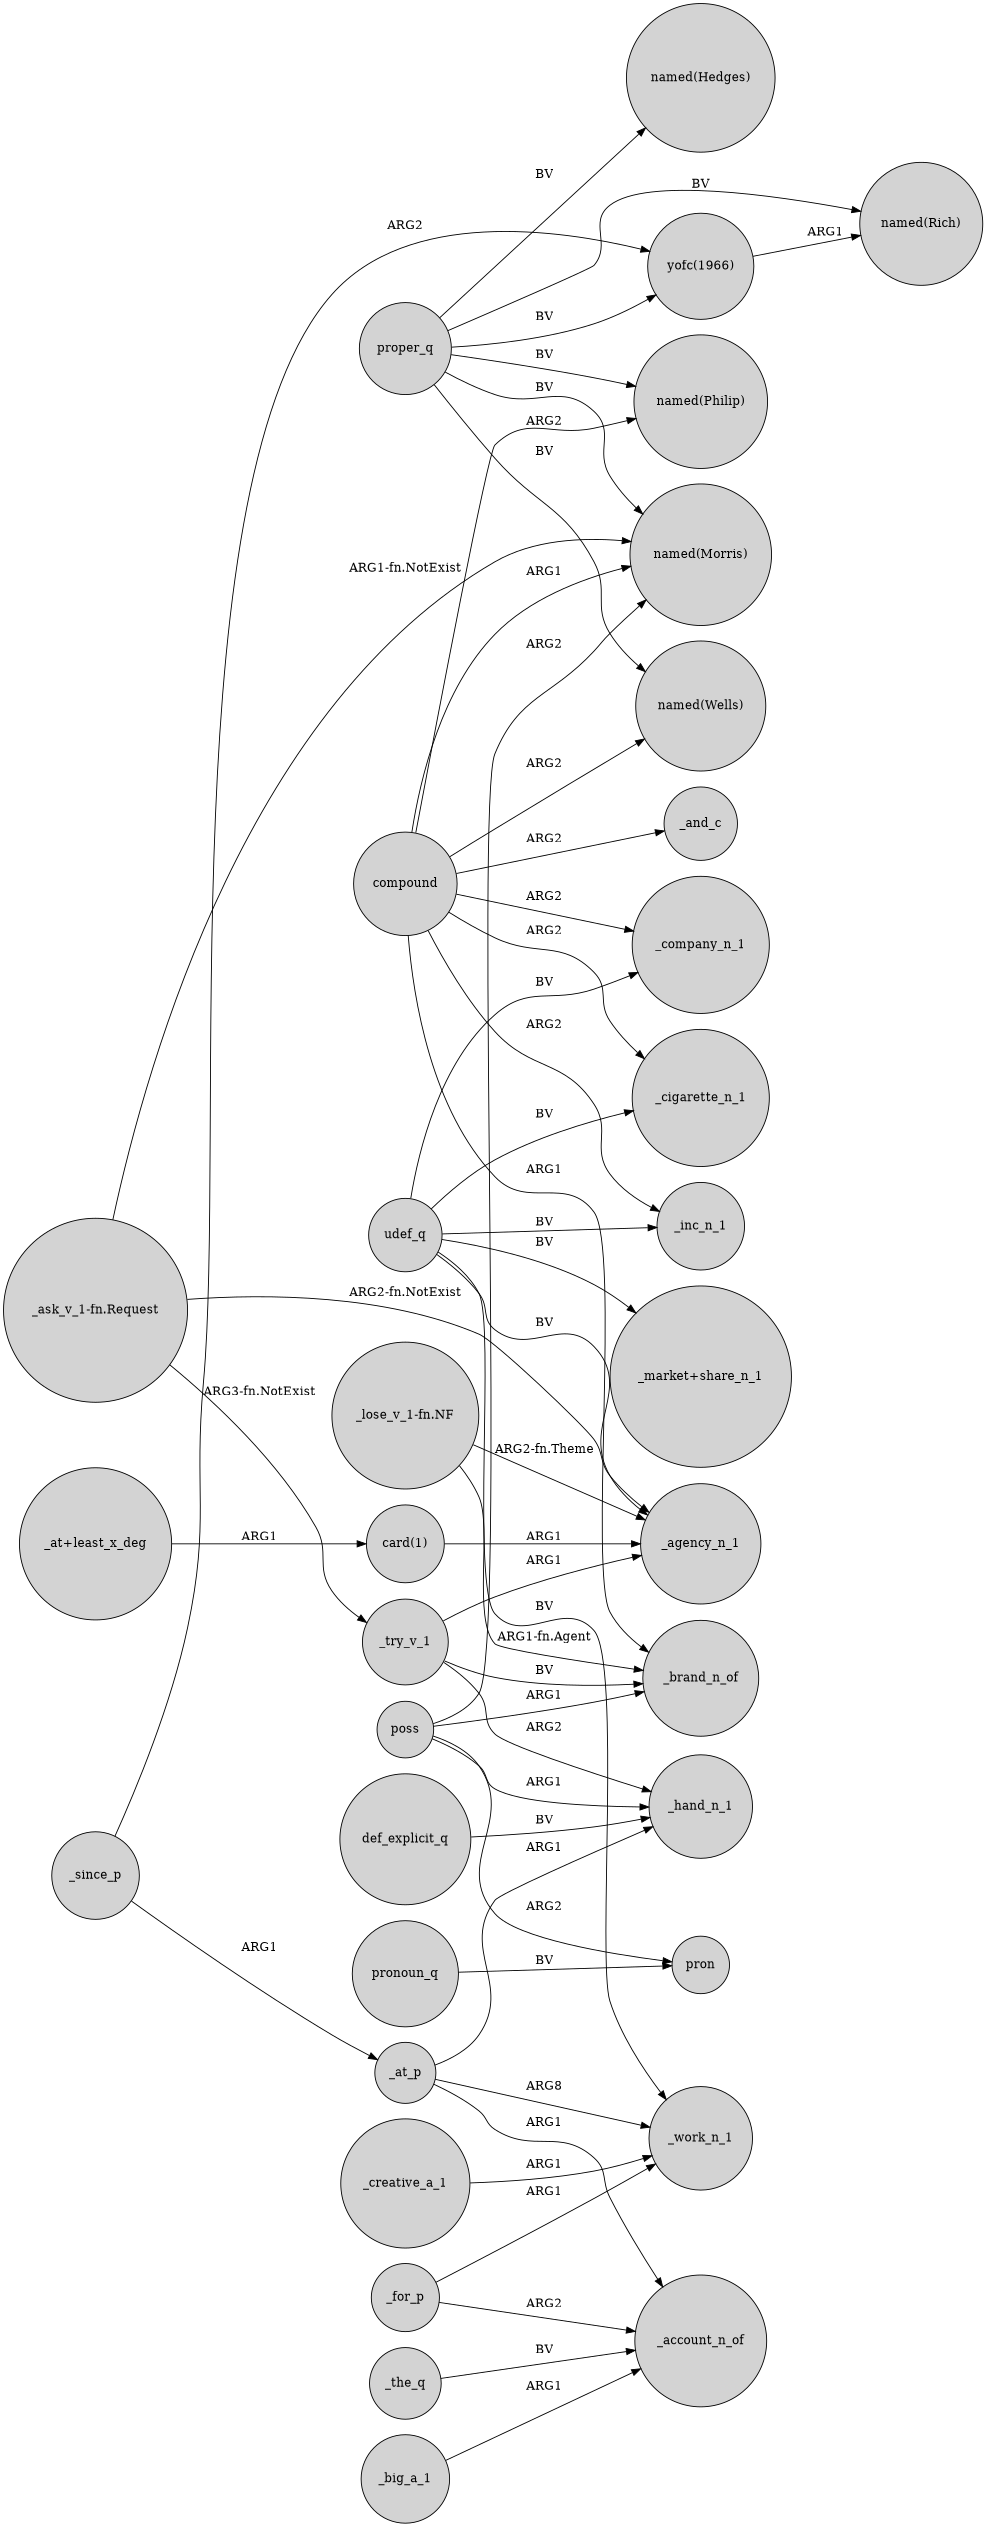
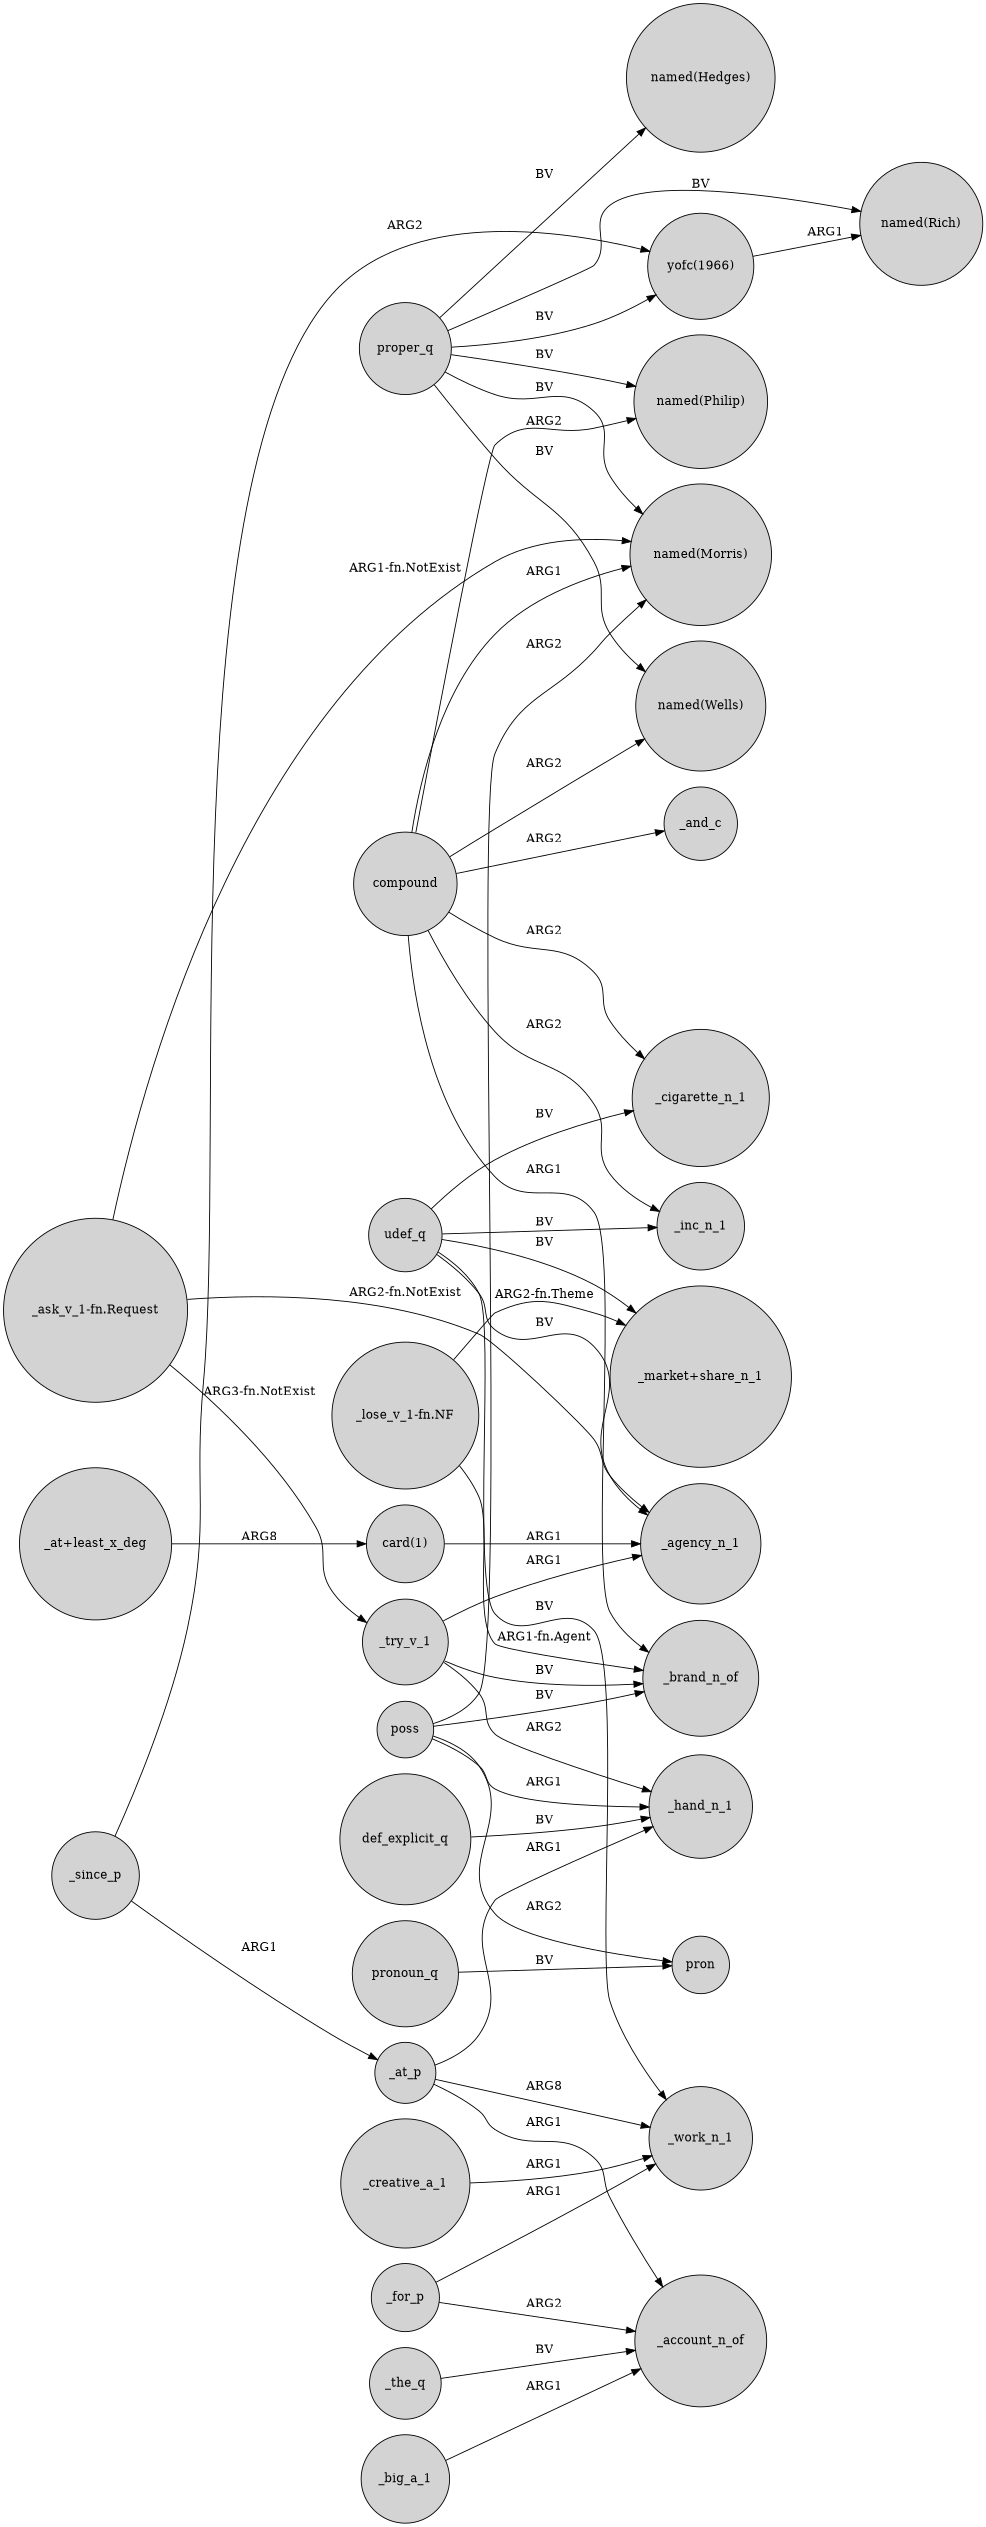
(701, 945) -> none
(555, 1481) -> (525, 1303)
(260, 1537) -> (260, 1537)
(544, 1696) -> (544, 1696)
